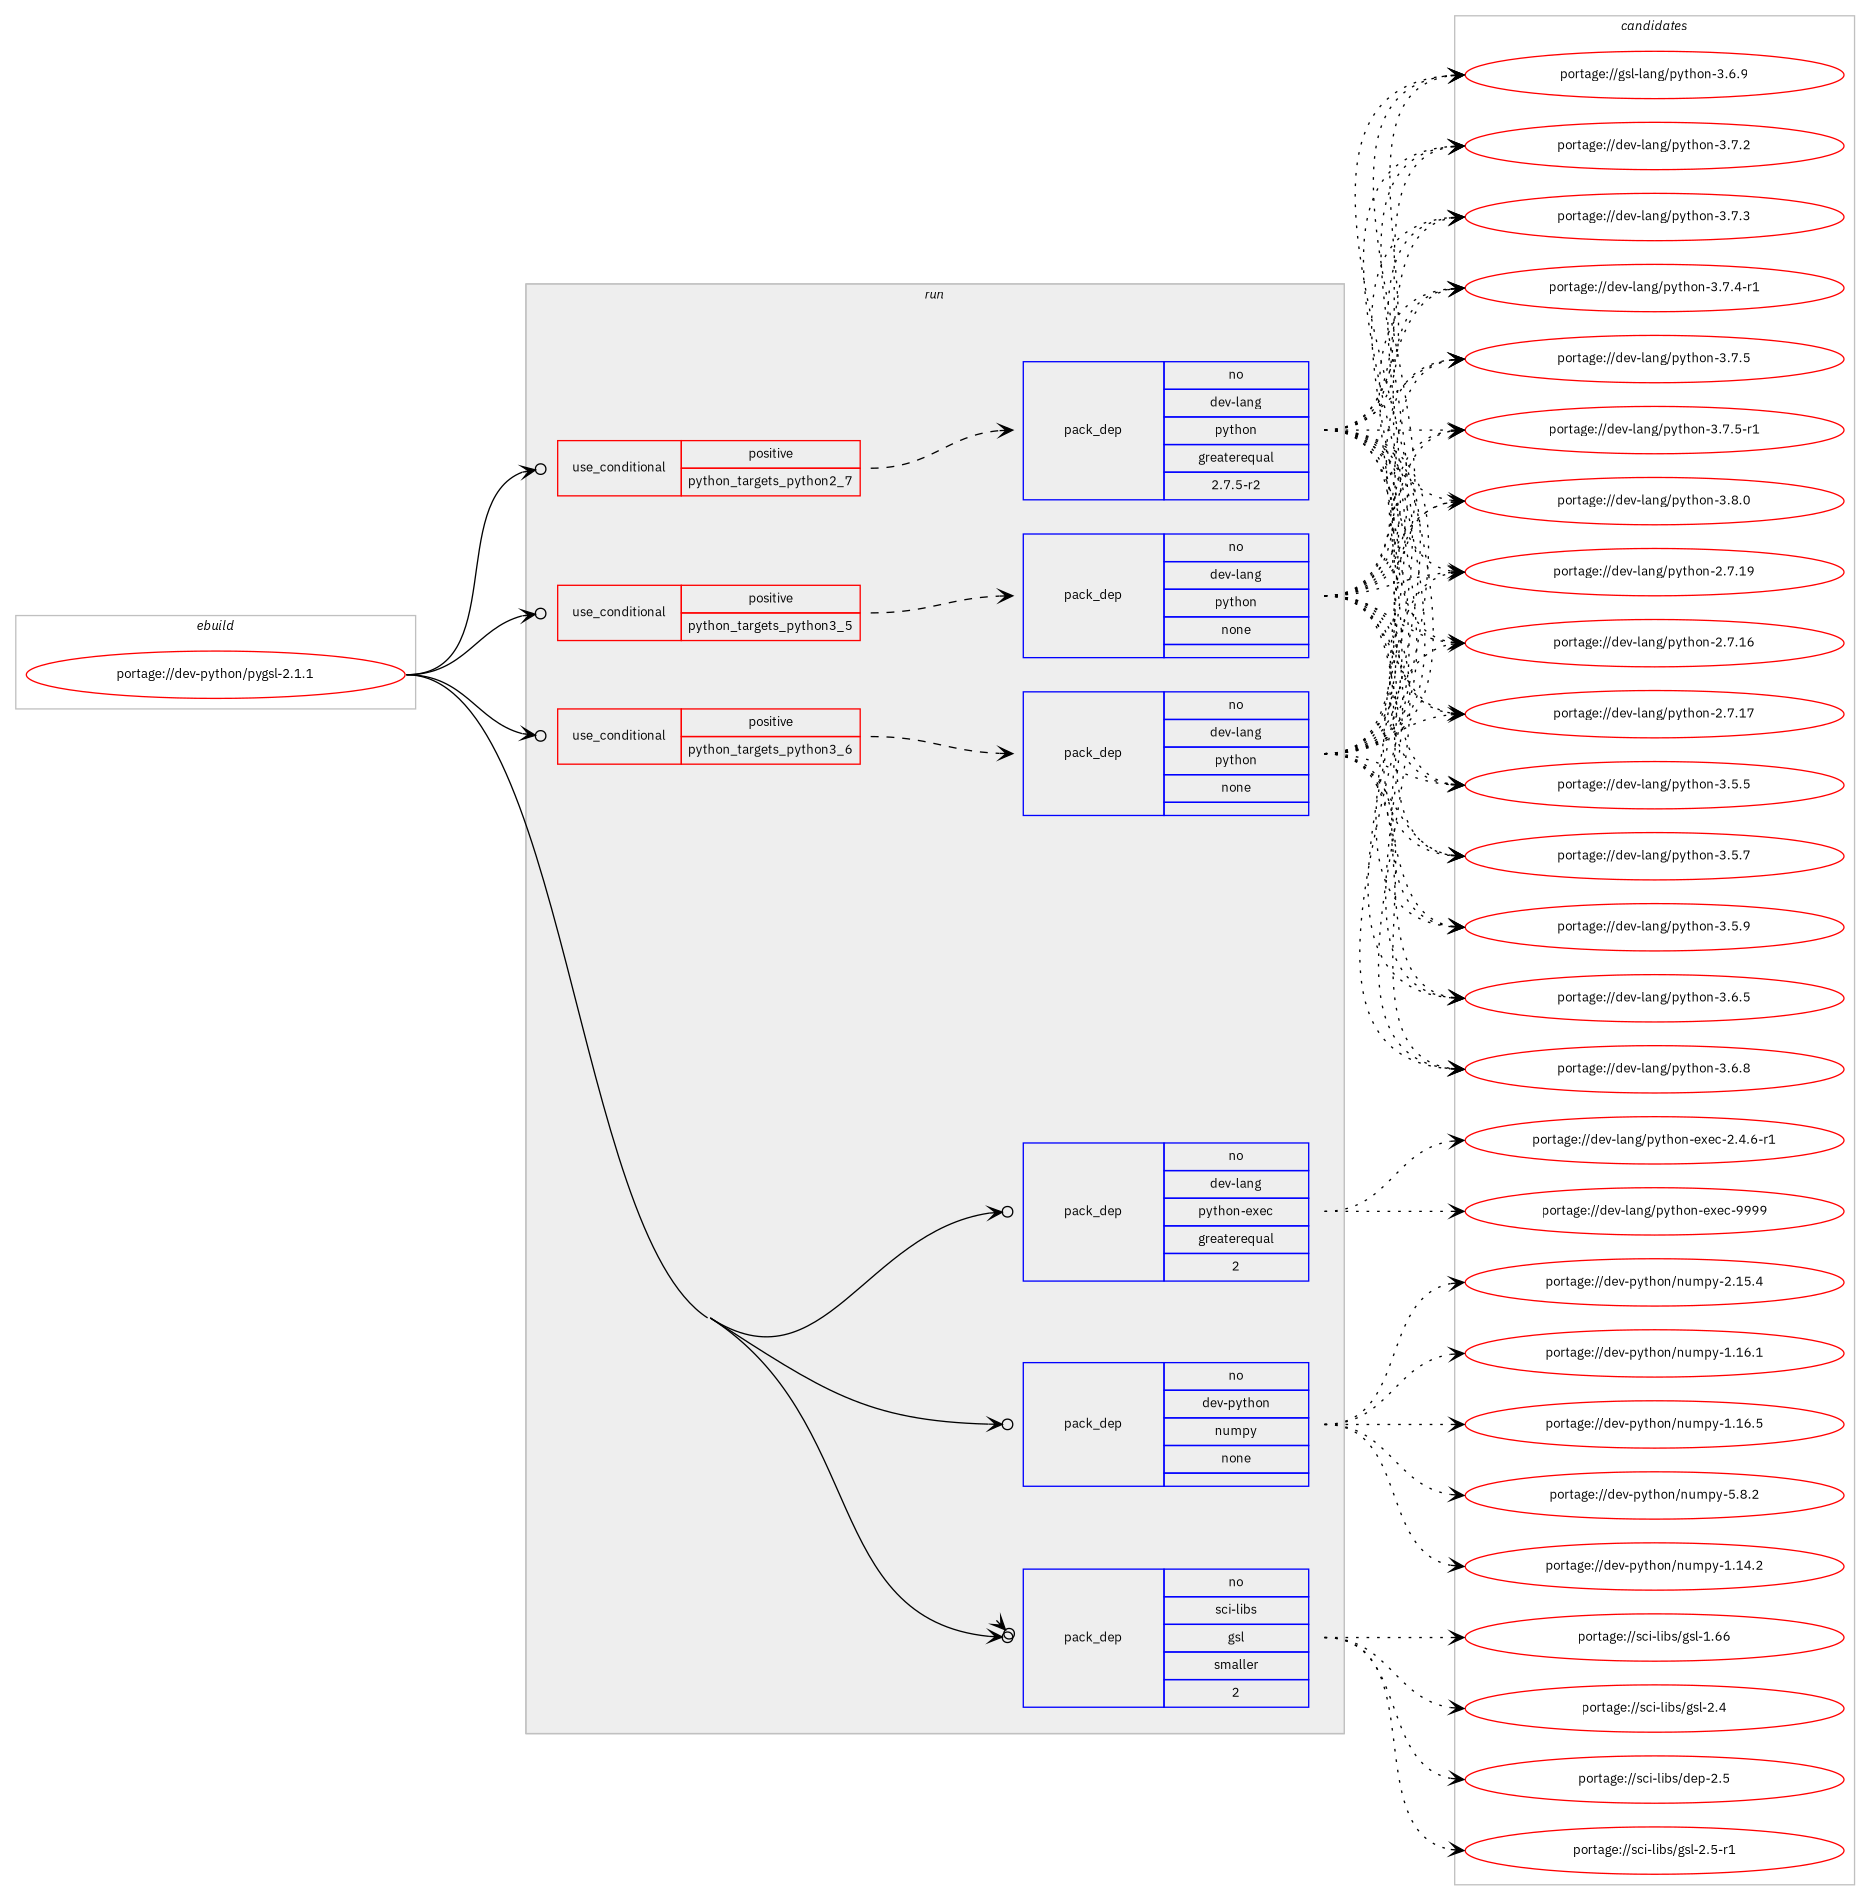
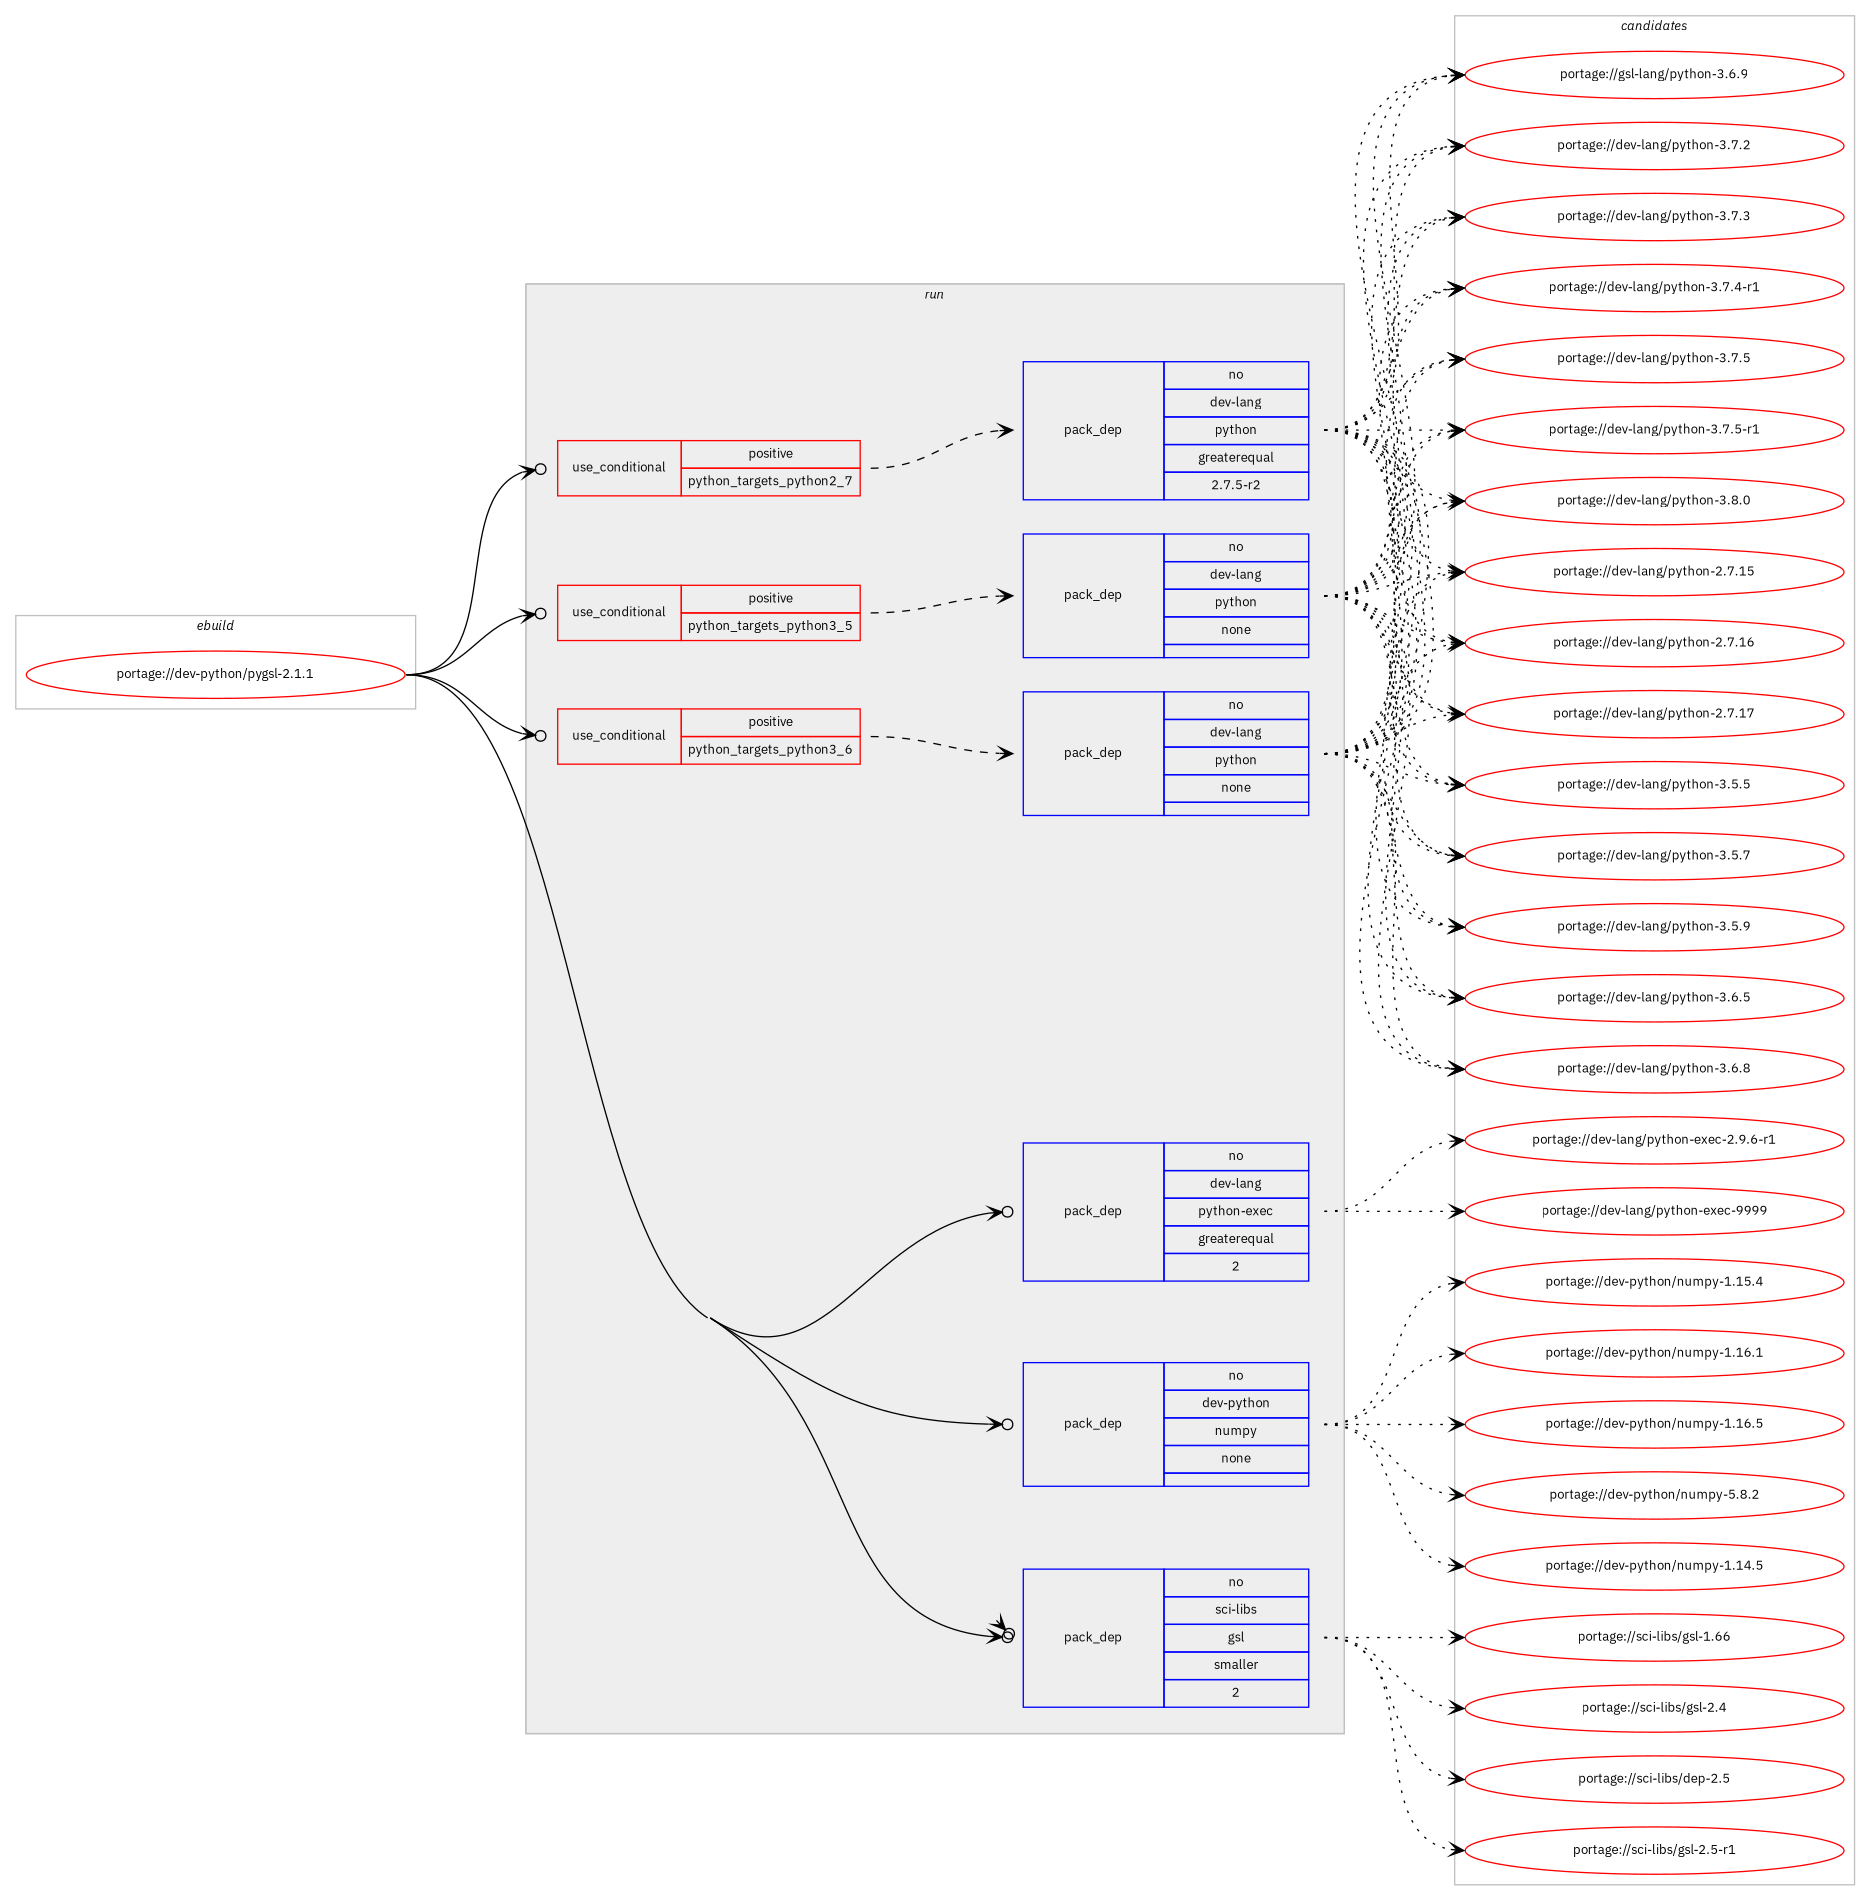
(1655, 572) -> (1655, 572)
(1655, 1140) -> (1655, 1140)
(1655, 1282) -> (1655, 1282)
(1655, 1566) -> (1655, 1566)
